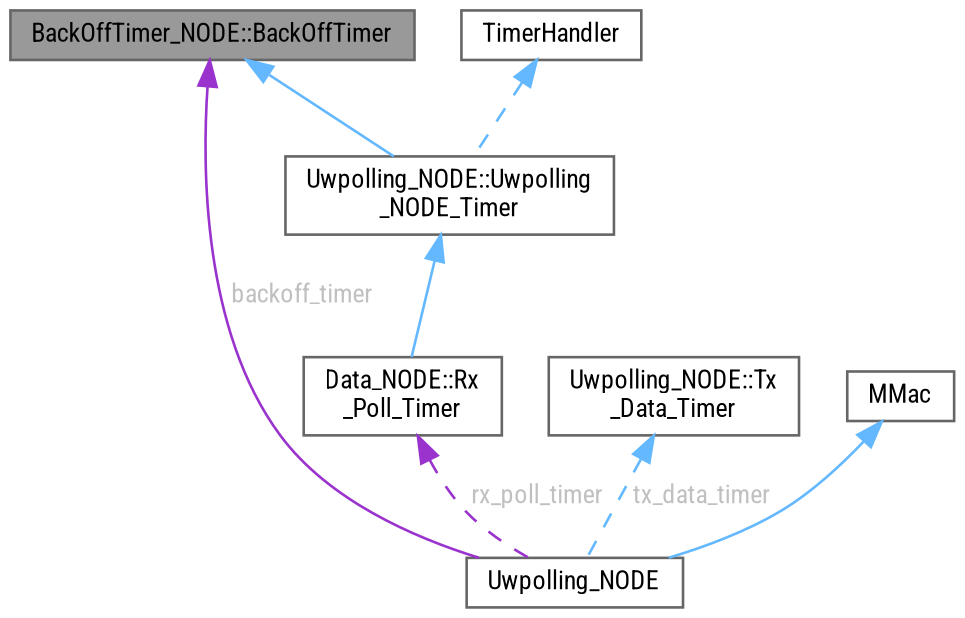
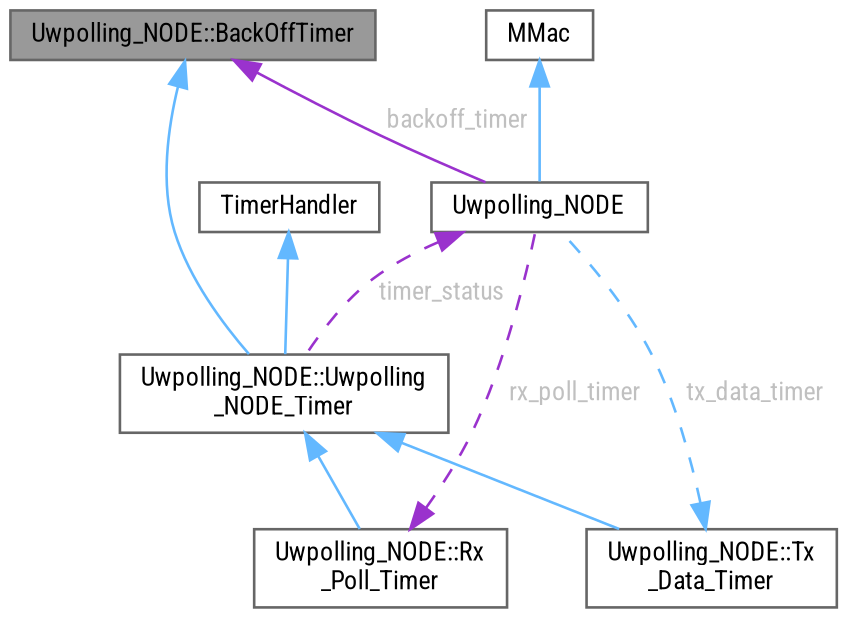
(212, 35) -> (193, 35)
(498, 119) -> (287, 307)
none -> (363, 287)
(403, 396) -> (381, 568)
none -> (510, 486)
